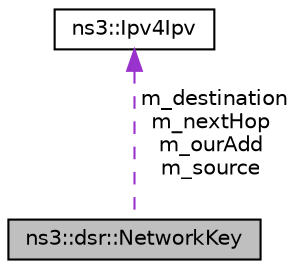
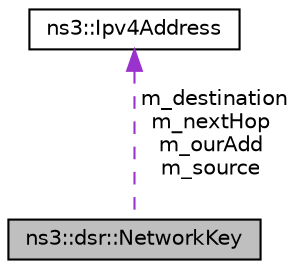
(134, 29) -> (134, 29)
